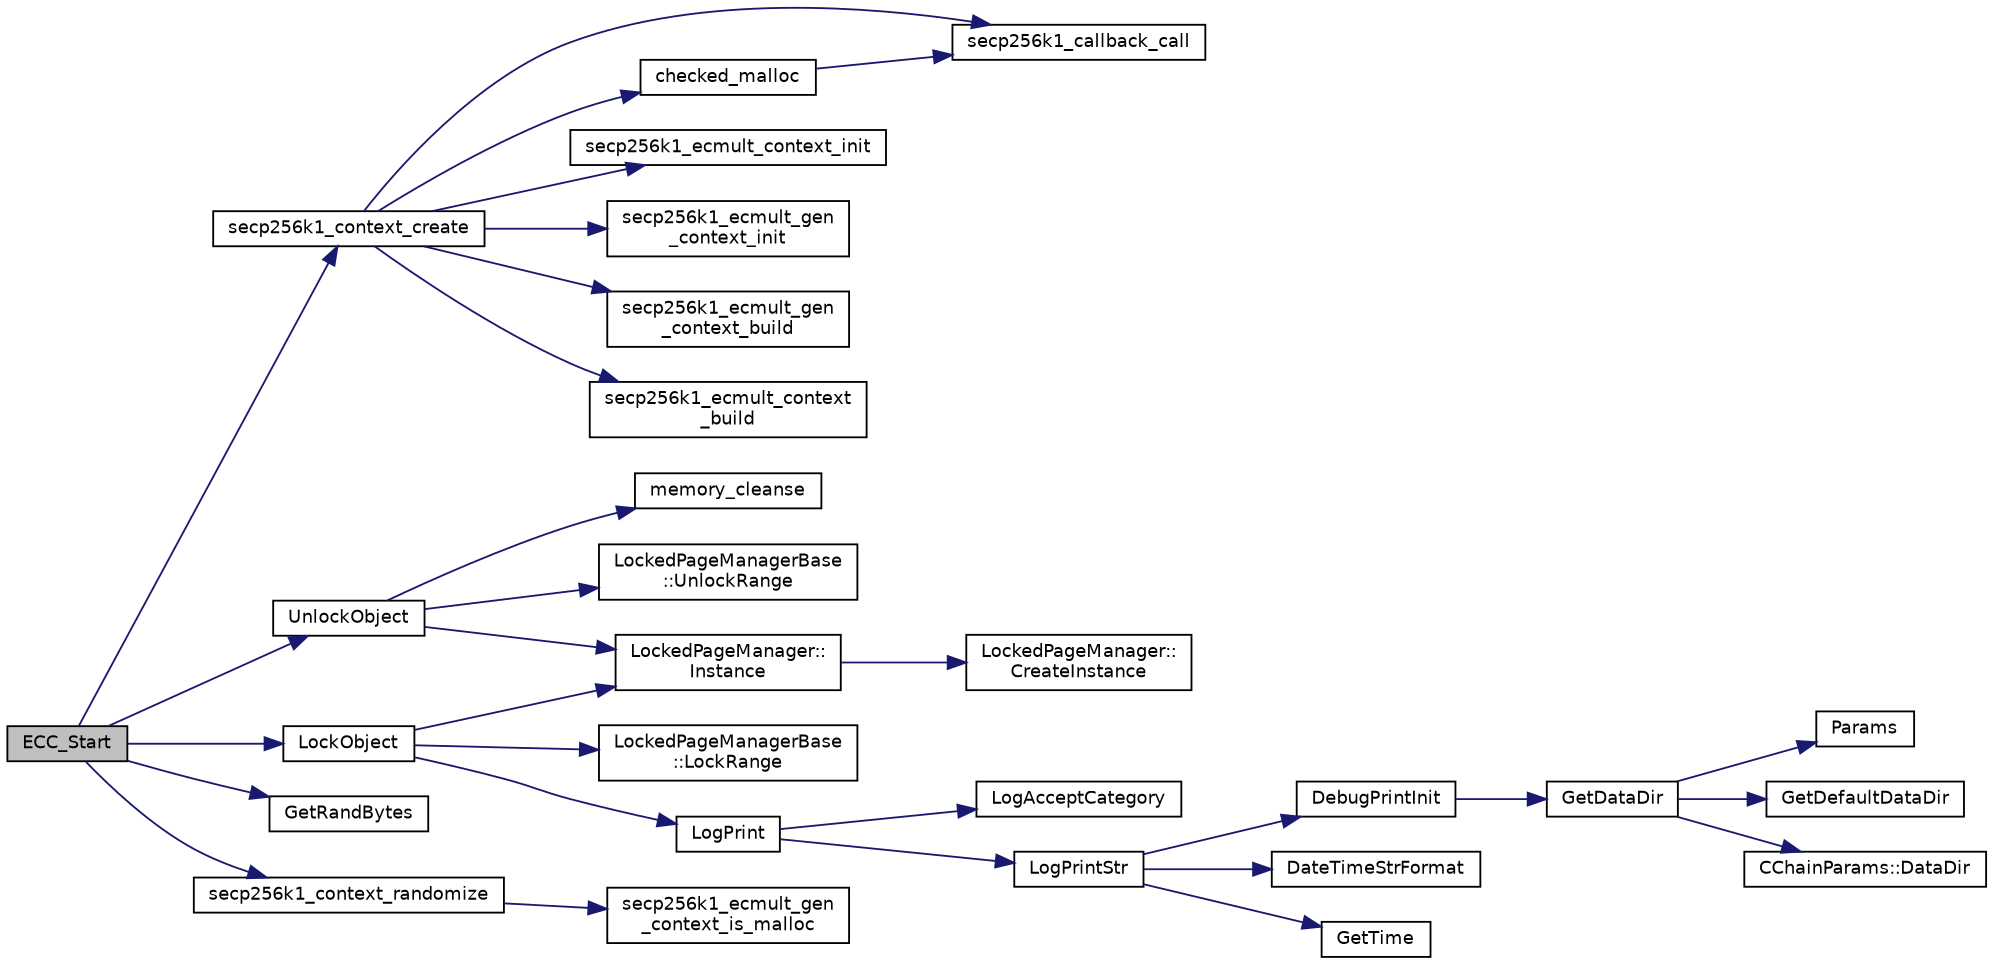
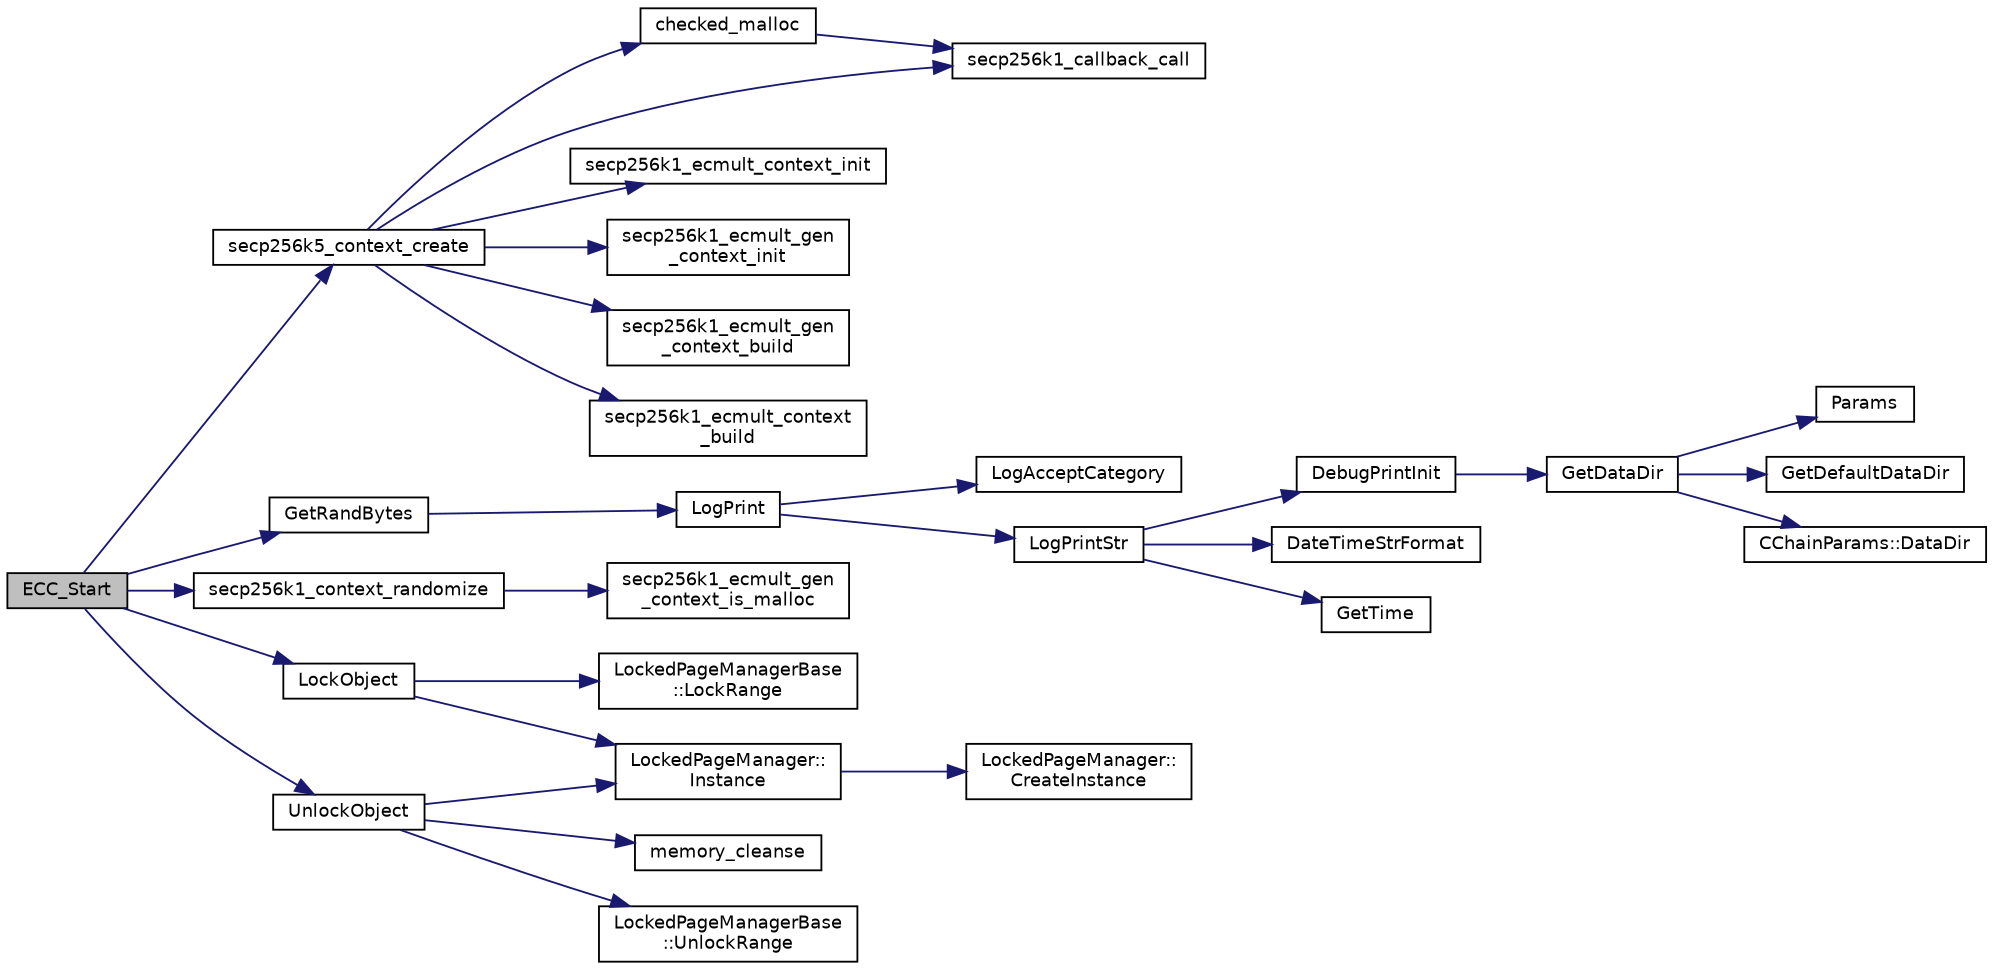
(349, 229) -> (349, 247)
(537, 789) -> (543, 512)
